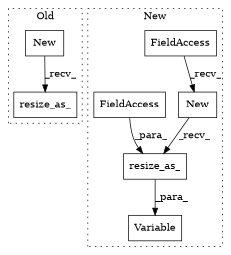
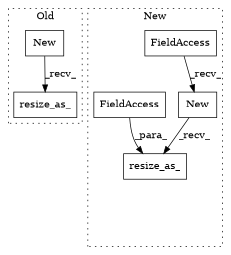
(155, 228) -> none
